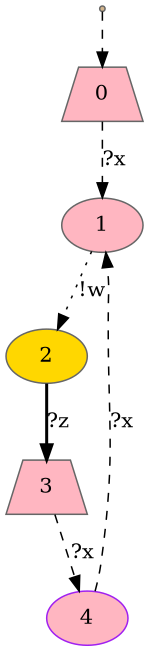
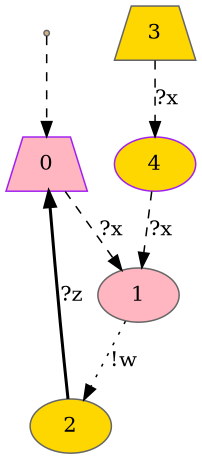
(102, 94) -> (47, 164)
(47, 414) -> (58, 303)
(47, 487) -> (155, 33)
(87, 618) -> (155, 164)
